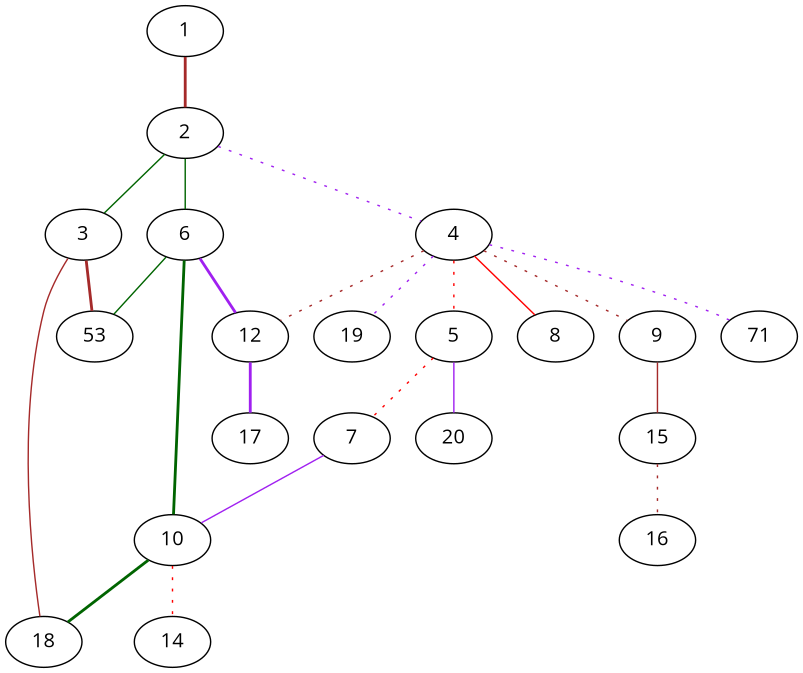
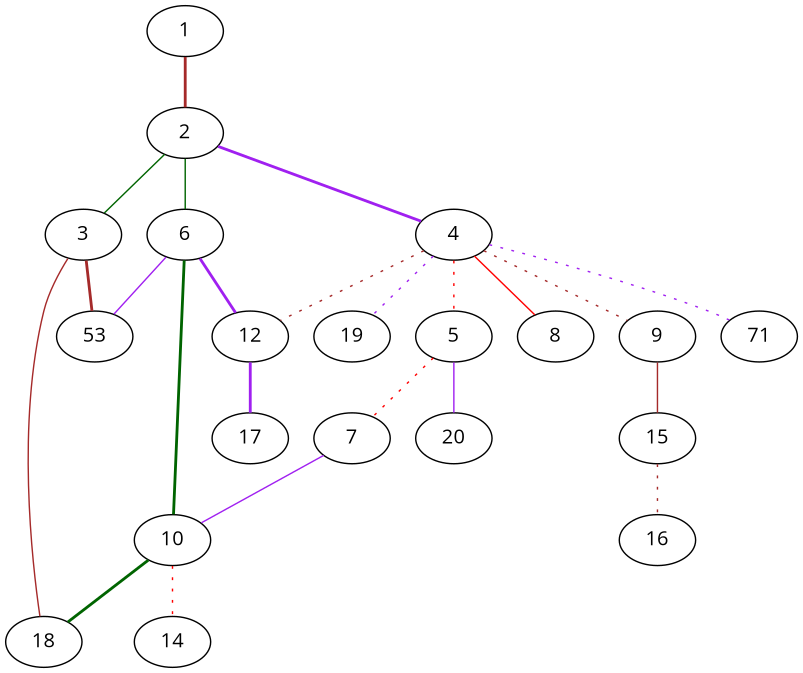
(320, 184) -> (320, 184)
(140, 286) -> (140, 286)
